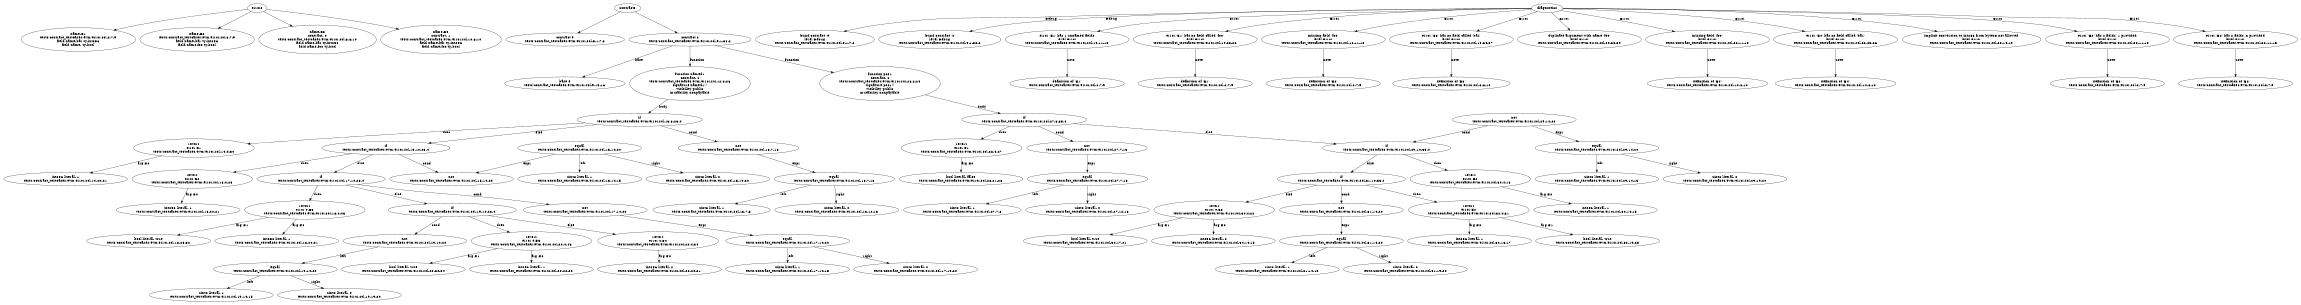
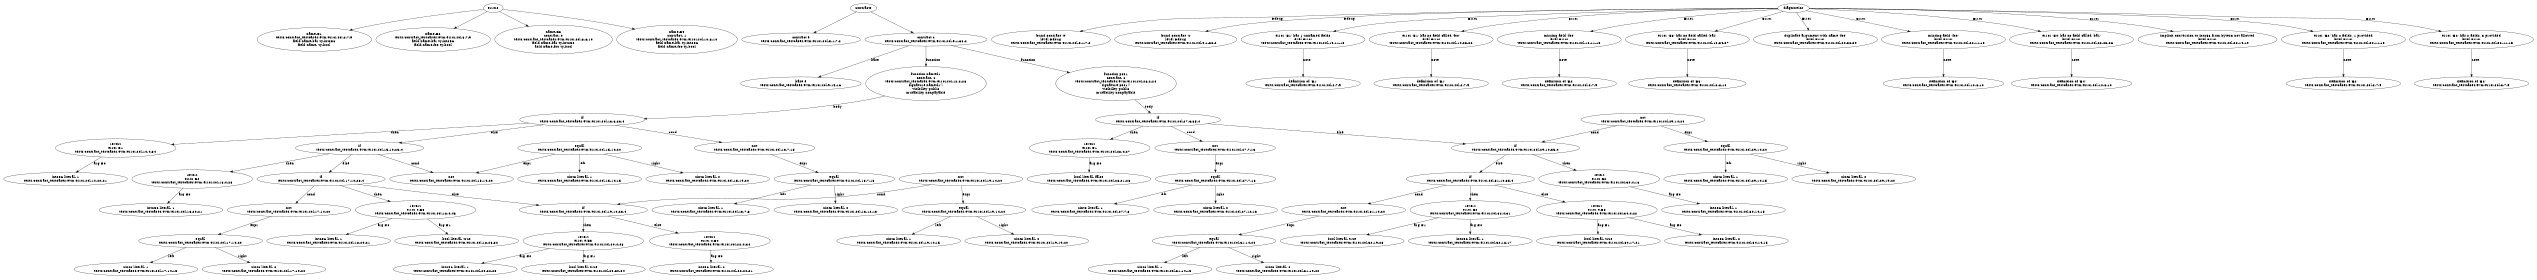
(430, 225) -> (776, 199)
(343, 256) -> (967, 194)
